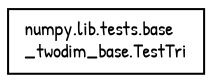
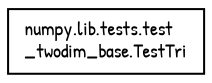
(106, 41) -> (106, 41)
